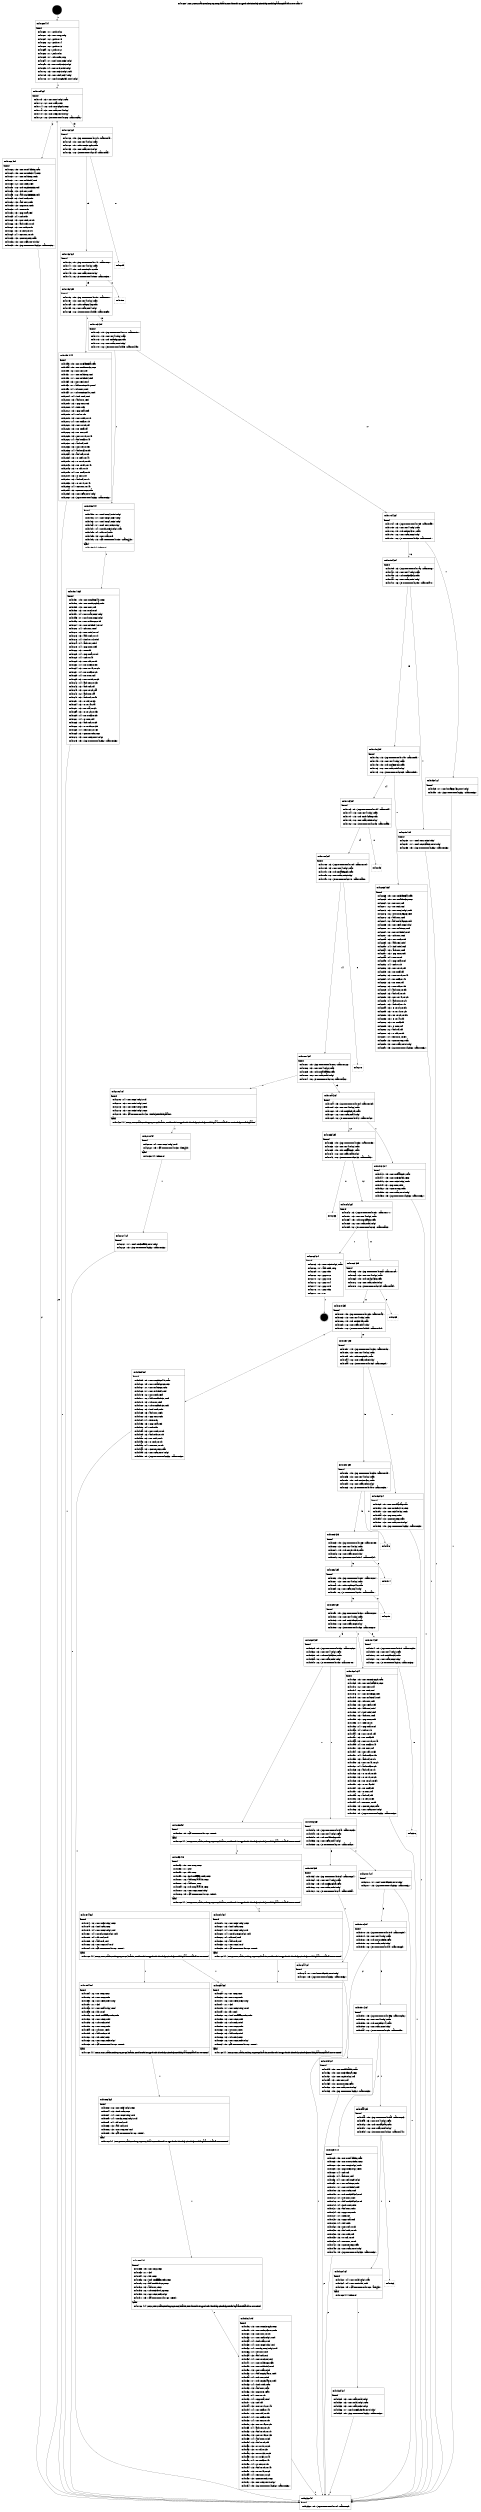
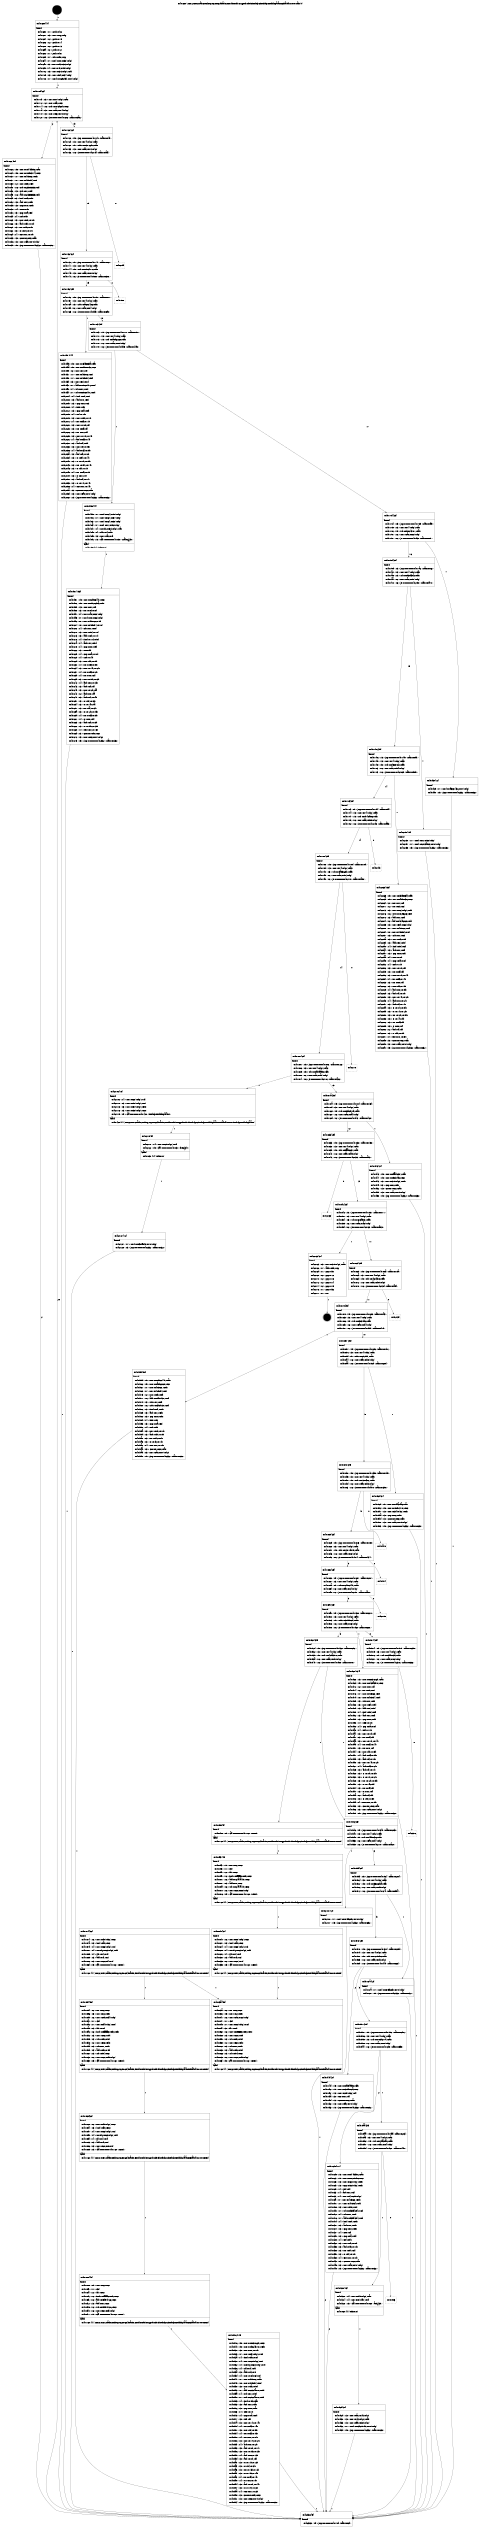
(383, 1905) -> (376, 1916)
